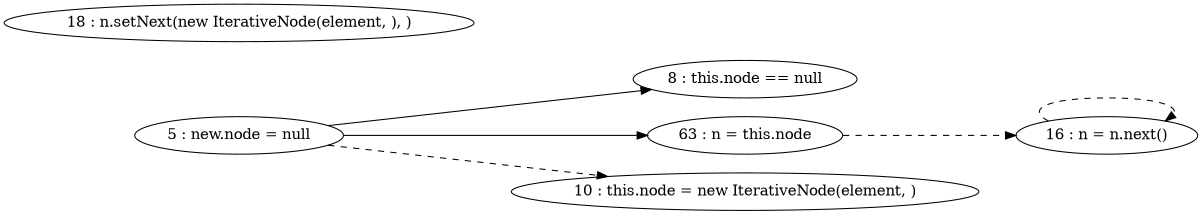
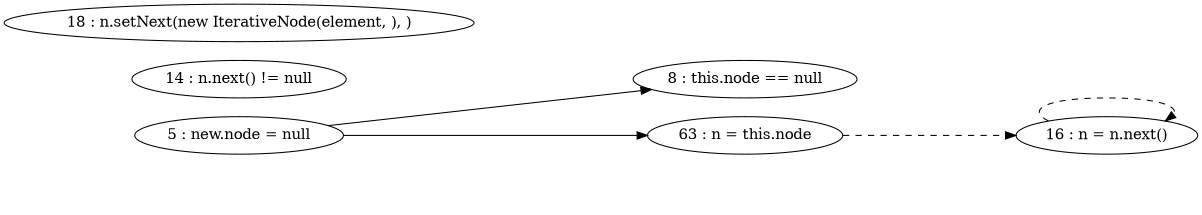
none -> (239, 79)
(745, 192) -> none
